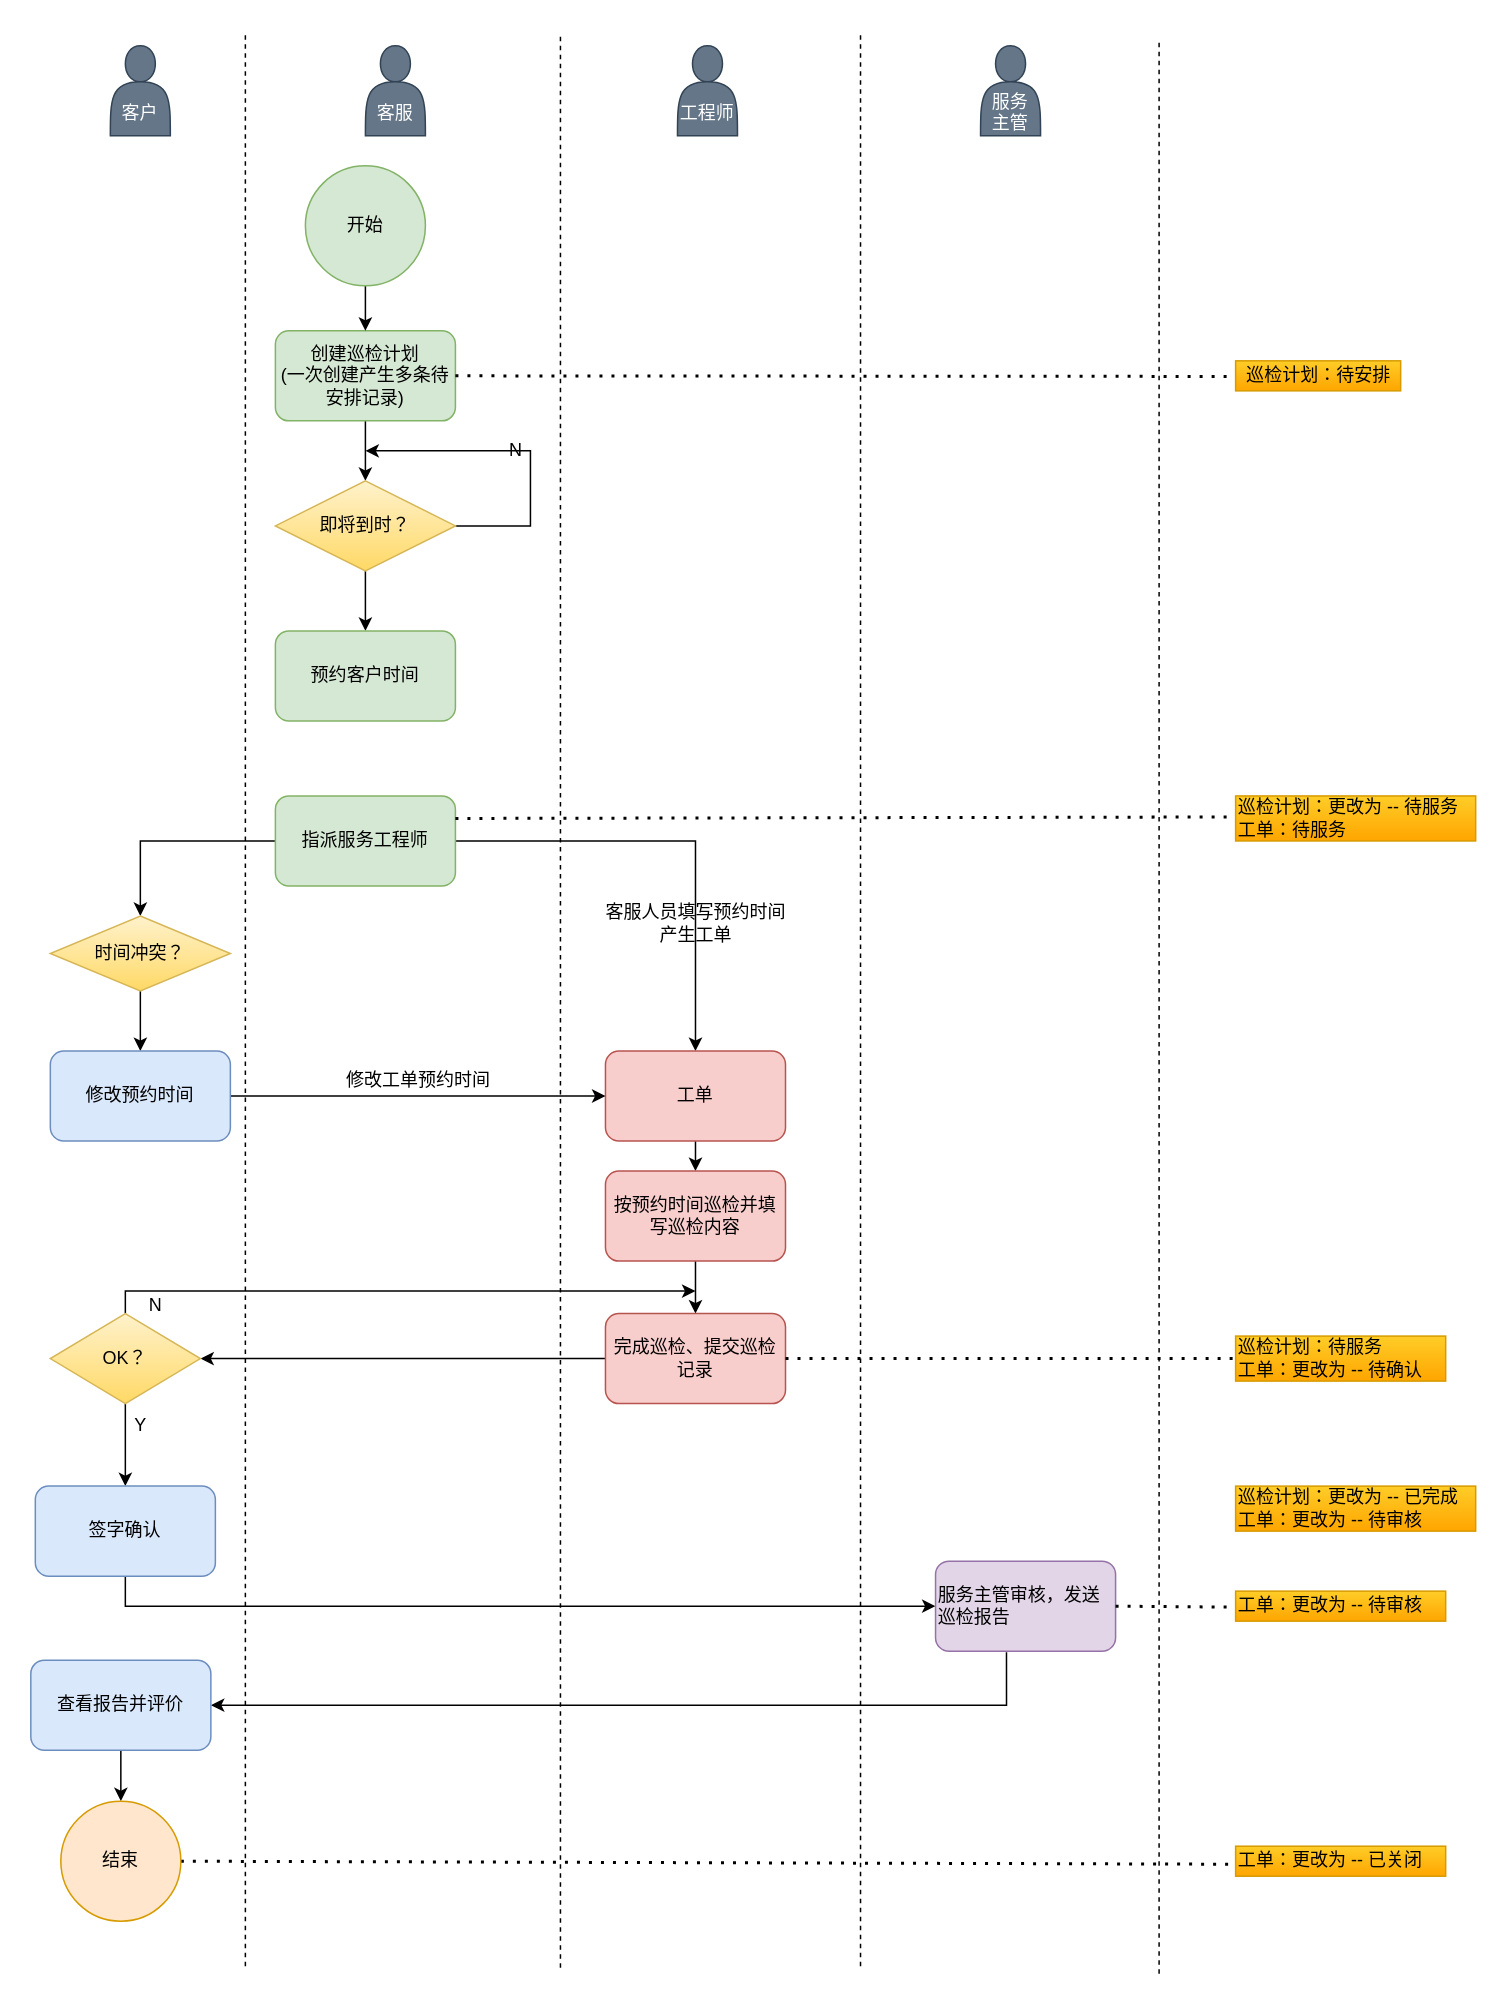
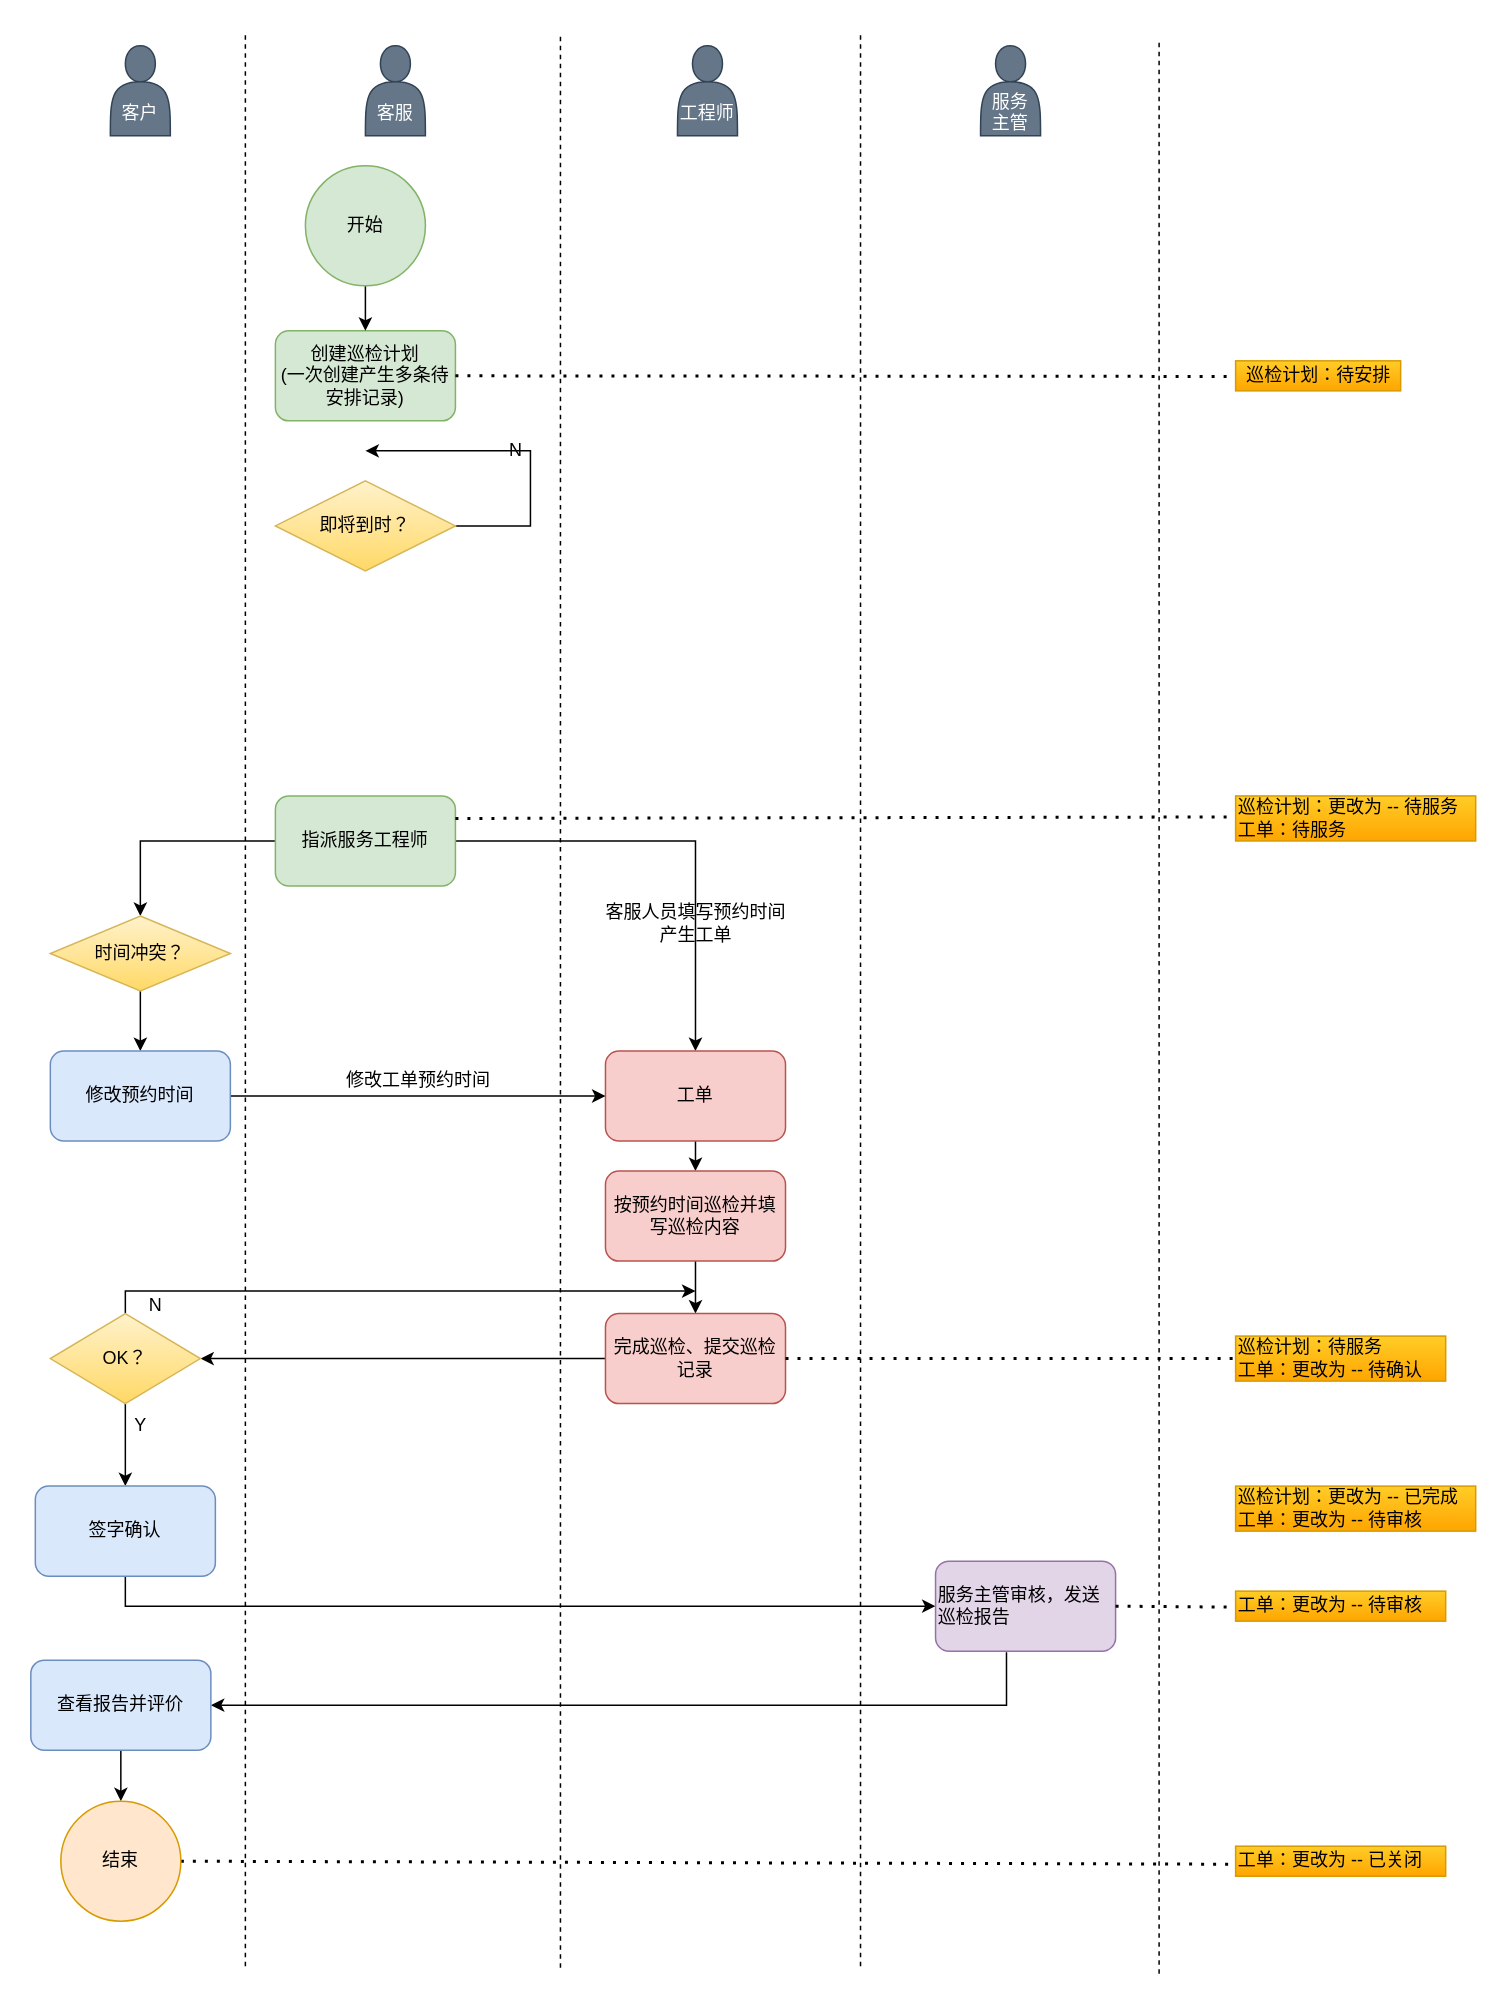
(365, 446) -> none
(365, 596) -> none
(365, 676) -> none
